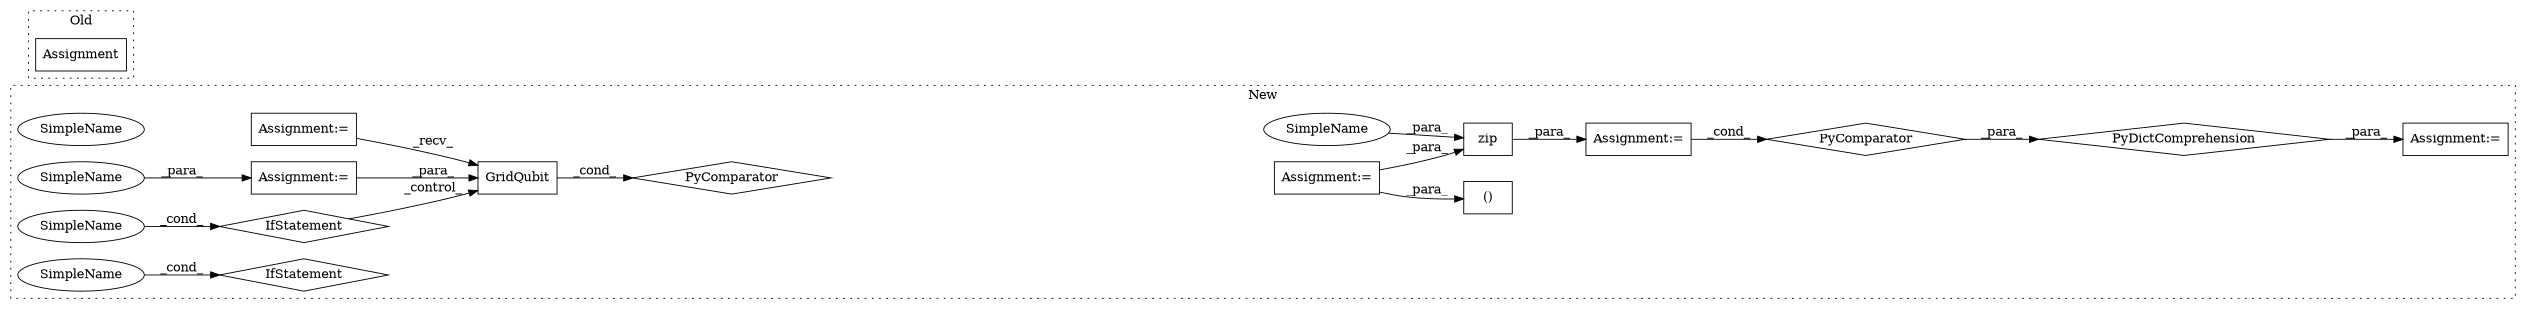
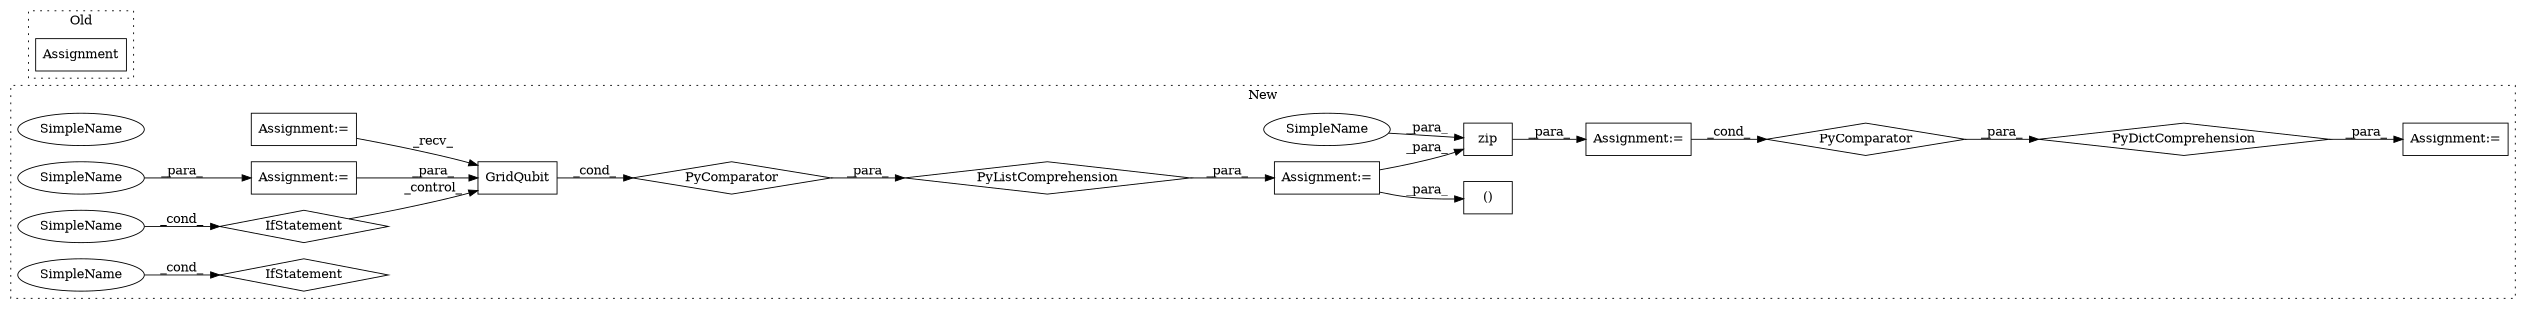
none -> (1047, 178)
